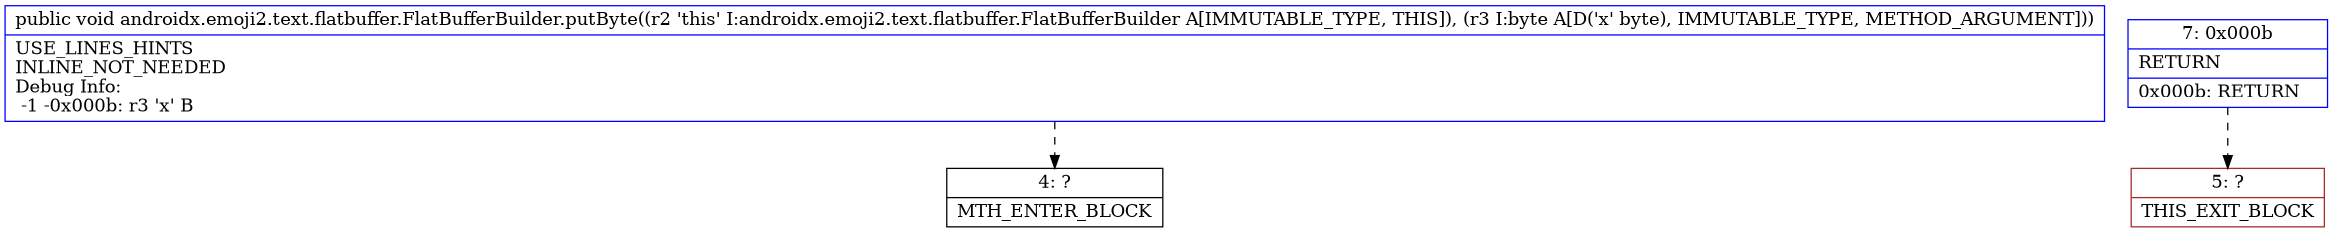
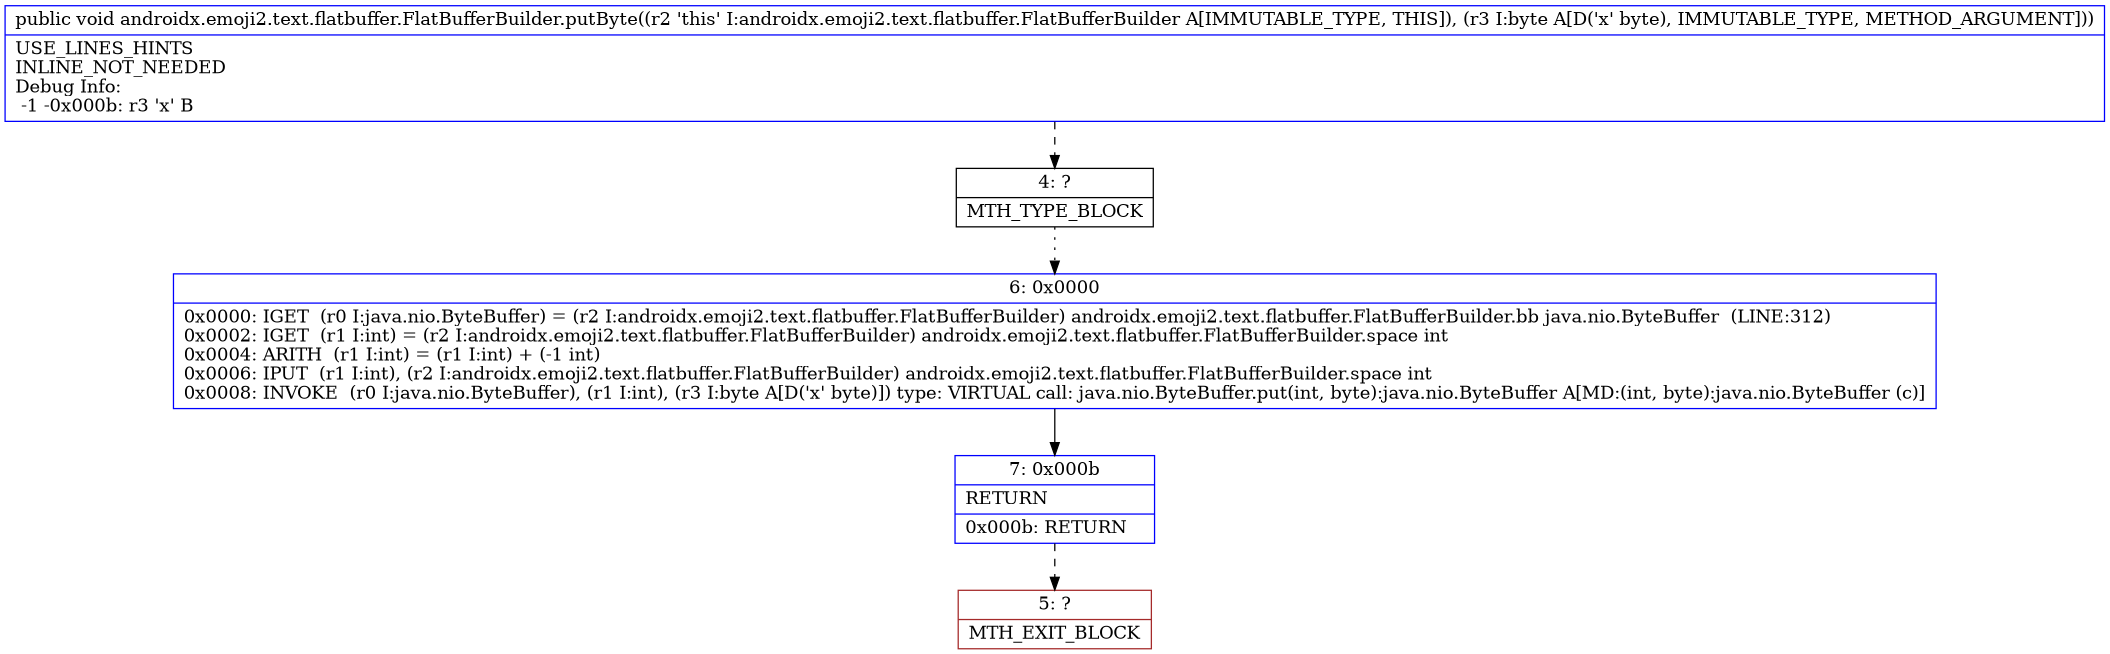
(1055, 212) -> (1055, 212)
(2228, 212) -> (1055, 634)
none -> (1055, 341)
